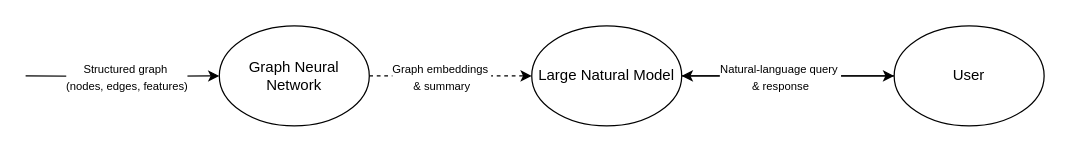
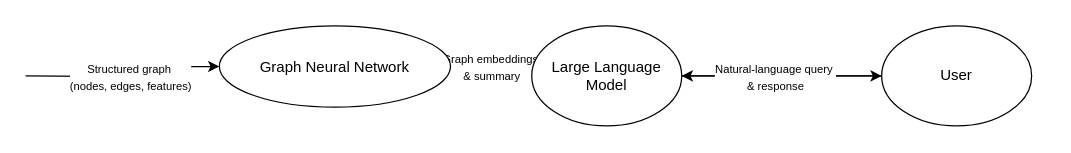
(294, 76) -> (335, 66)
(607, 76) -> (607, 76)
(969, 76) -> (957, 76)
